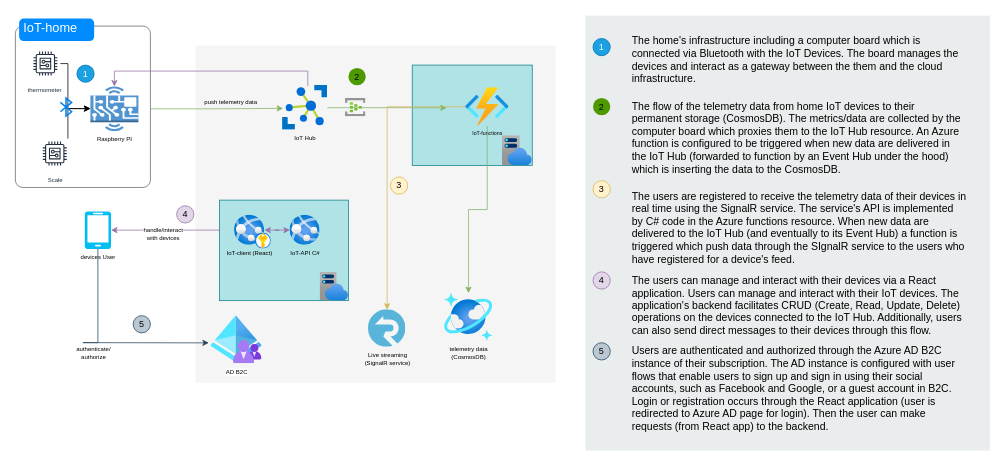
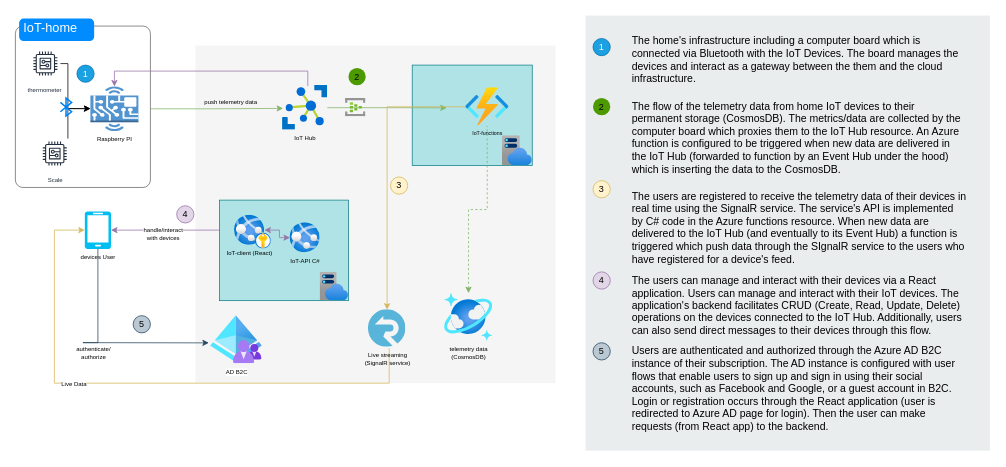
(481, 209) -> (481, 209)
(305, 230) -> (305, 237)
none -> (54, 322)
